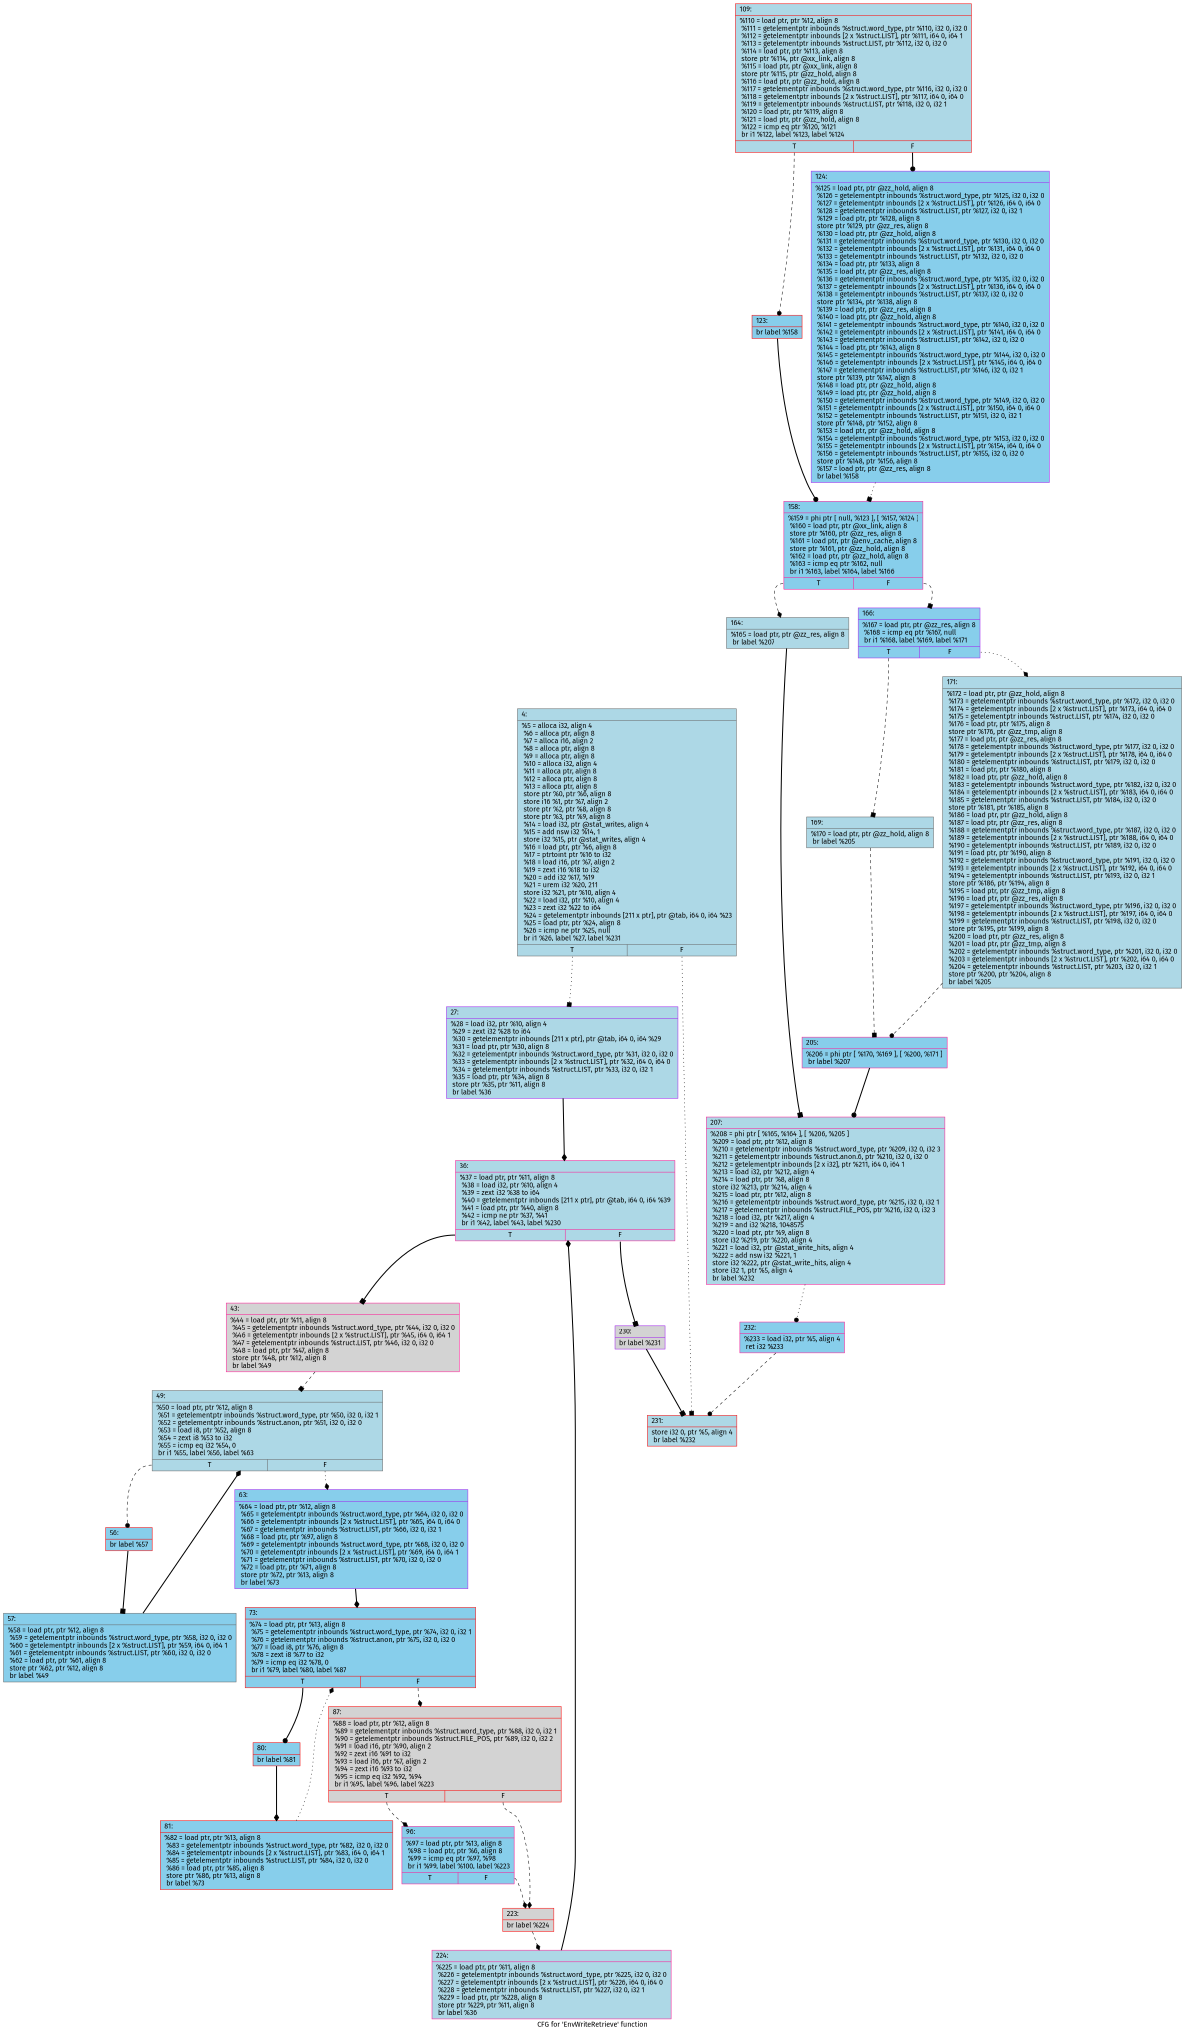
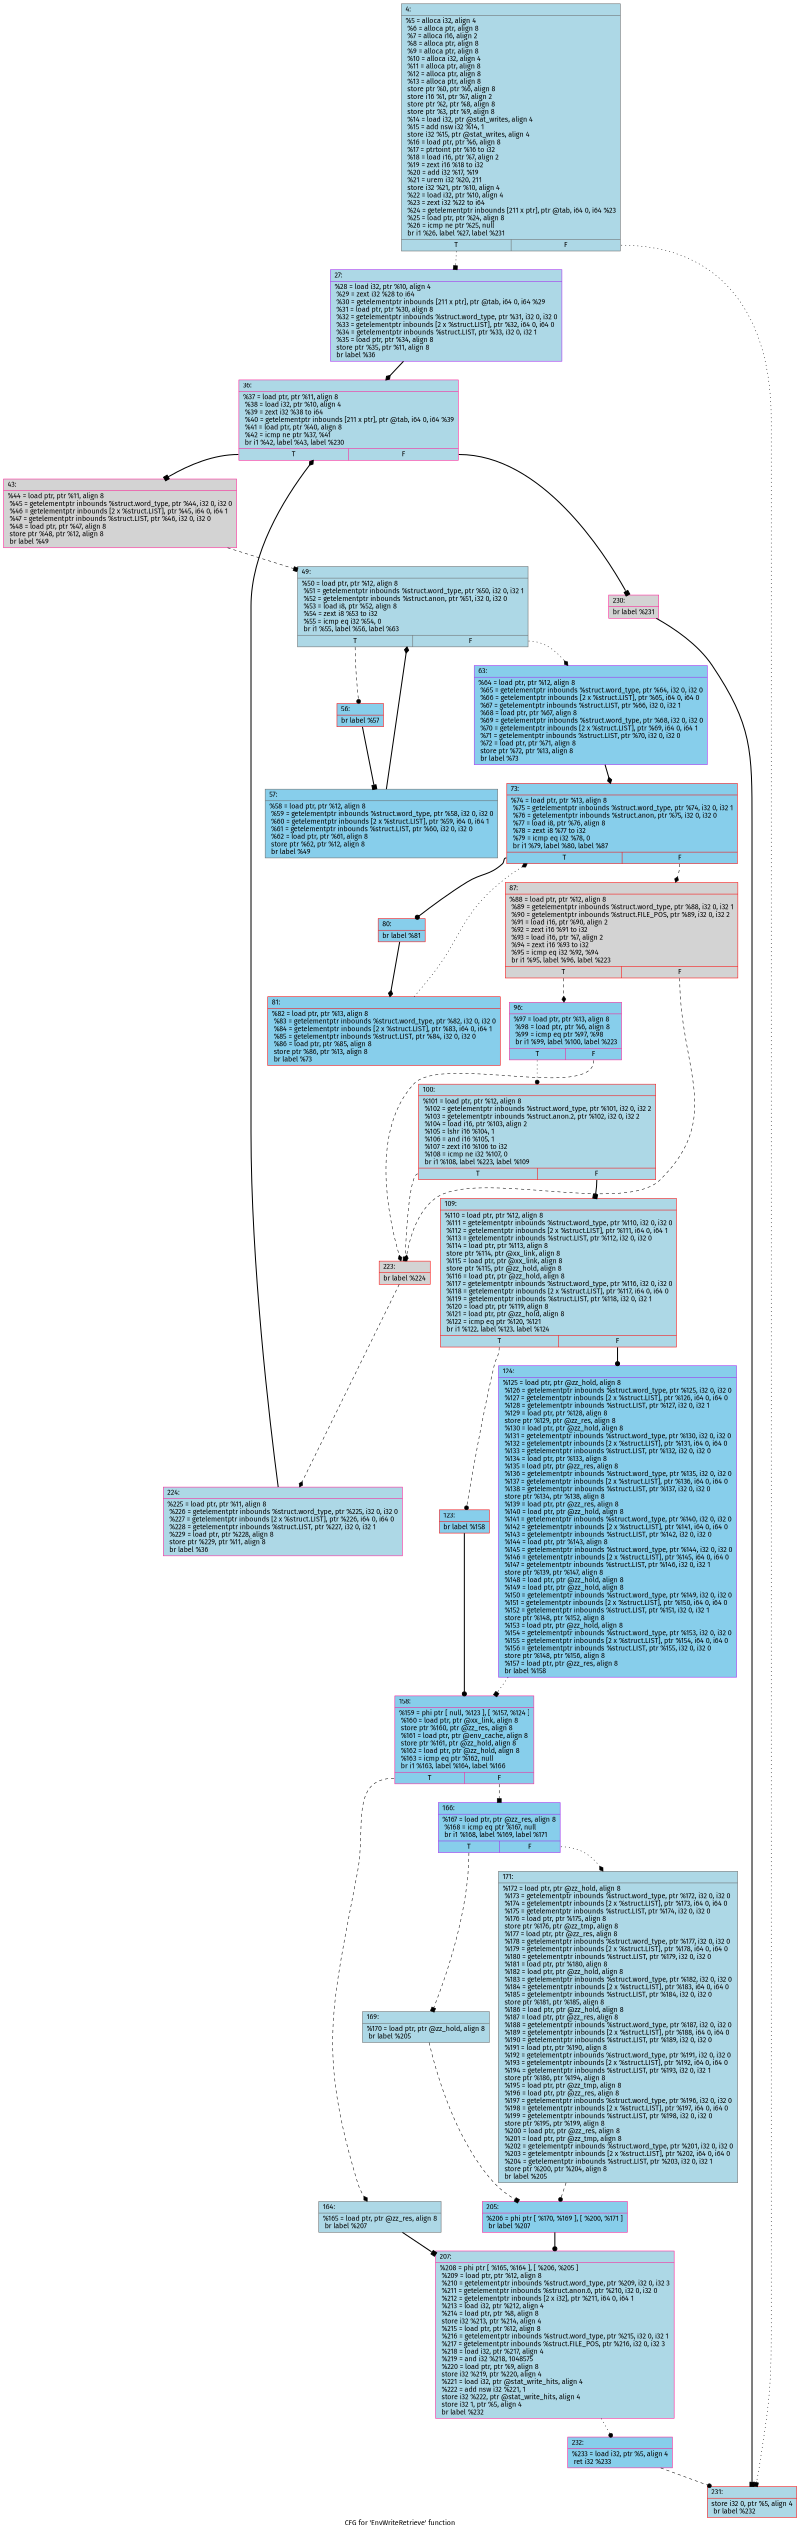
none -> (537, 1132)
(640, 1337) -> (634, 607)
(288, 1537) -> (528, 713)
